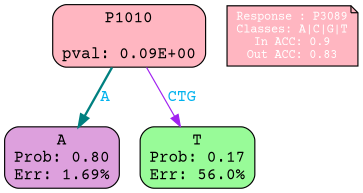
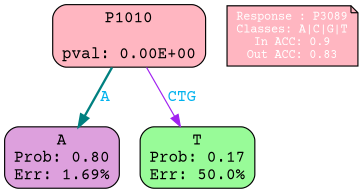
(129, 36) -> (129, 36)
(197, 158) -> (197, 158)
